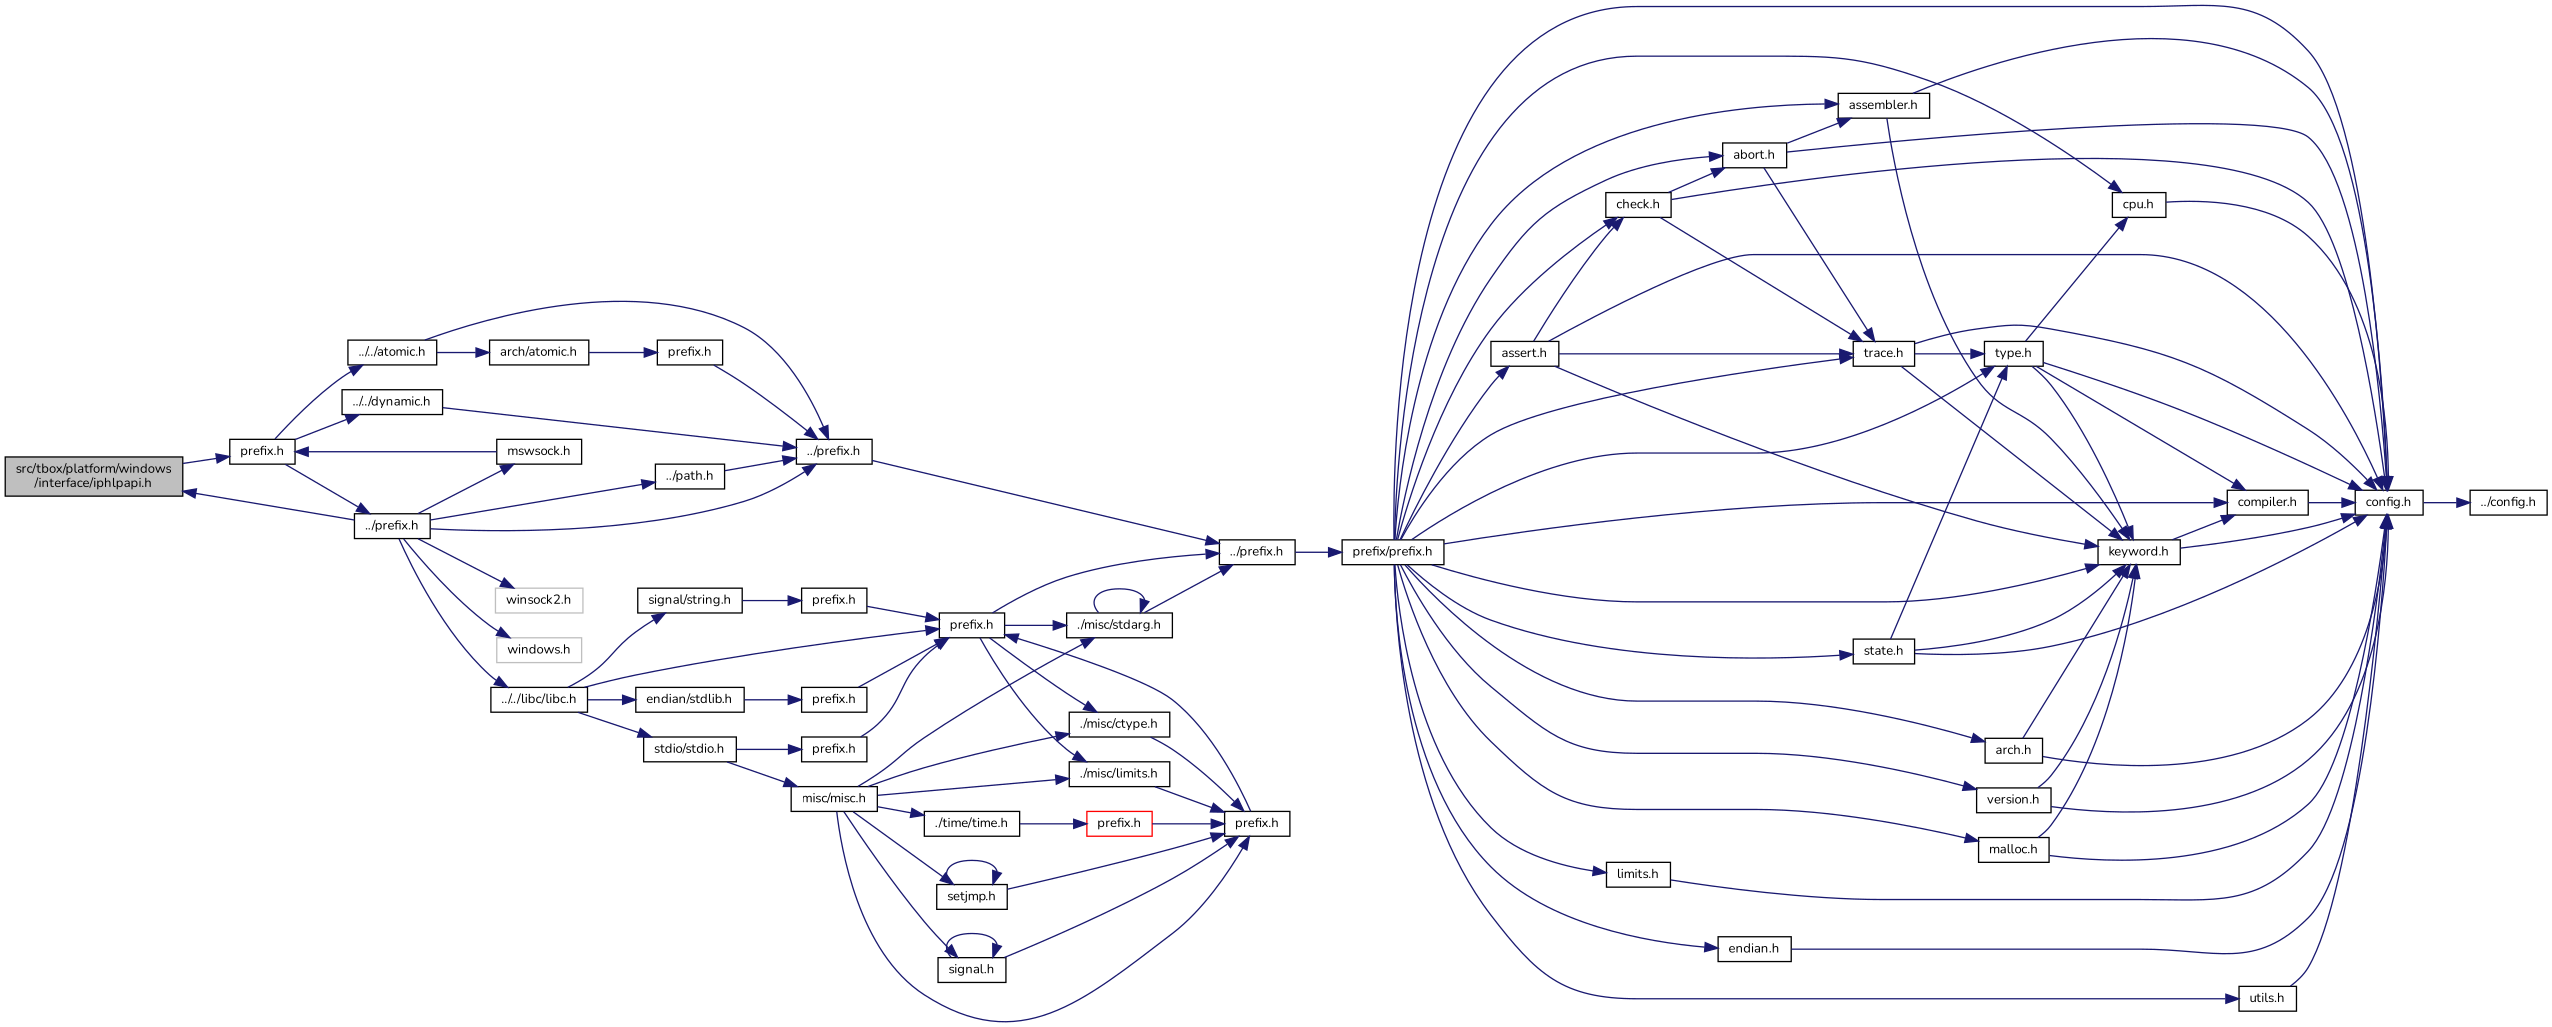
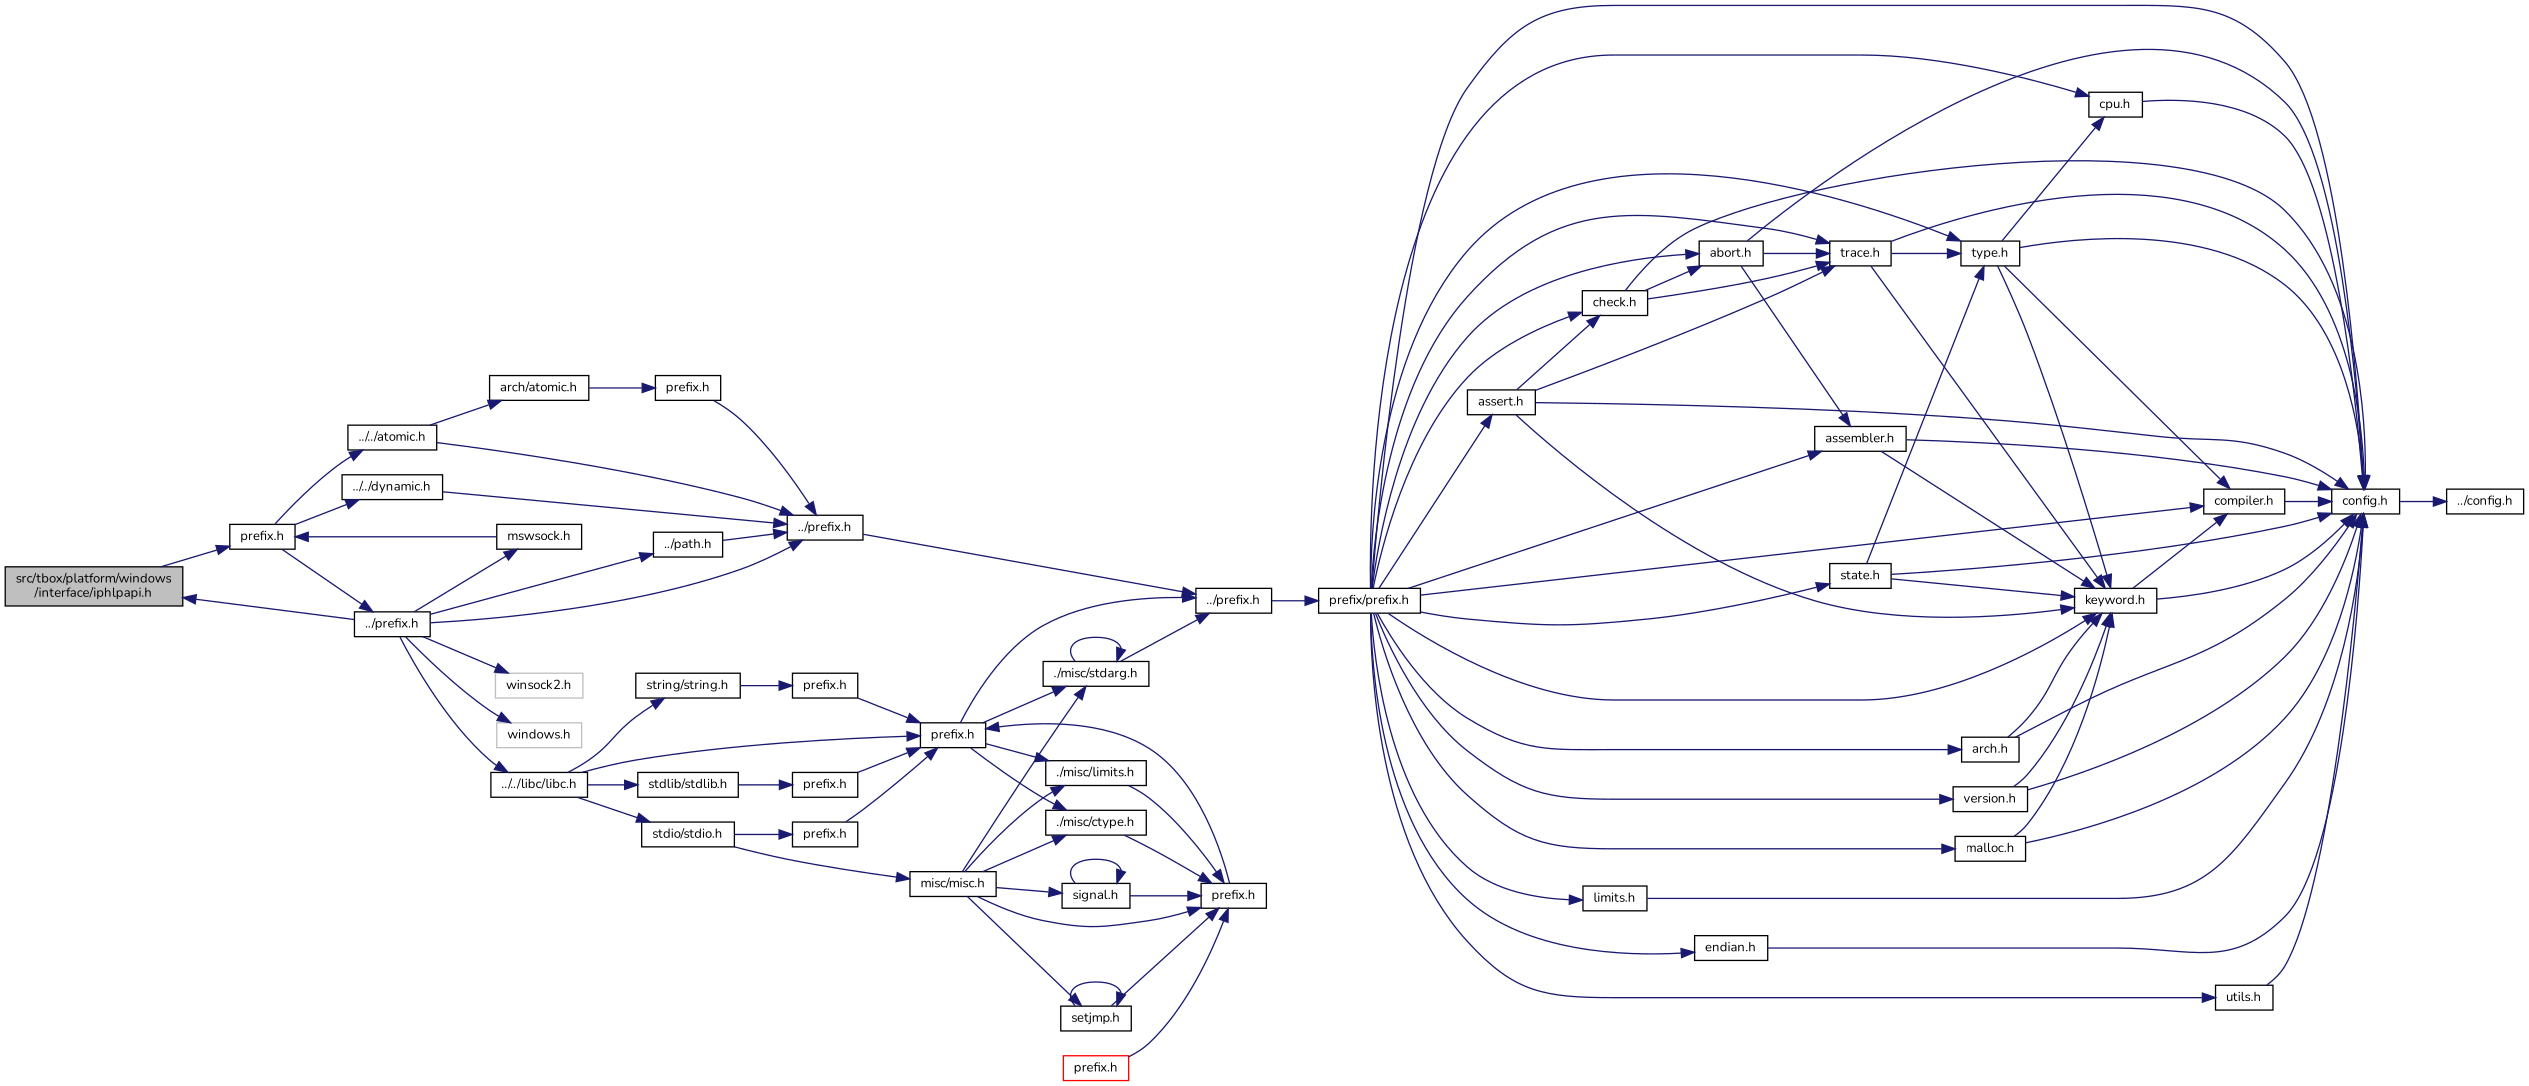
(690, 601) -> (688, 686)
(690, 700) -> (688, 785)
(972, 824) -> none
